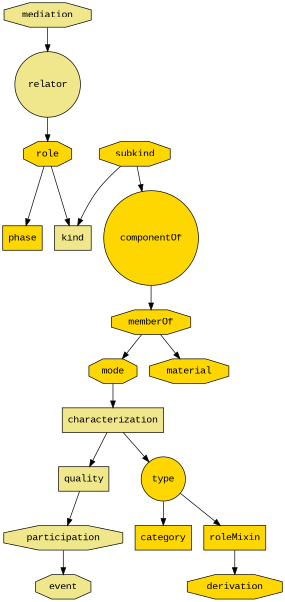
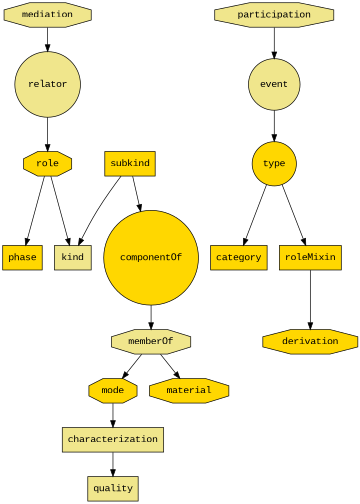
(135, 154) -> (130, 164)
(151, 322) -> (151, 342)
(134, 445) -> (274, 122)
(75, 505) -> none
(63, 587) -> (274, 84)
